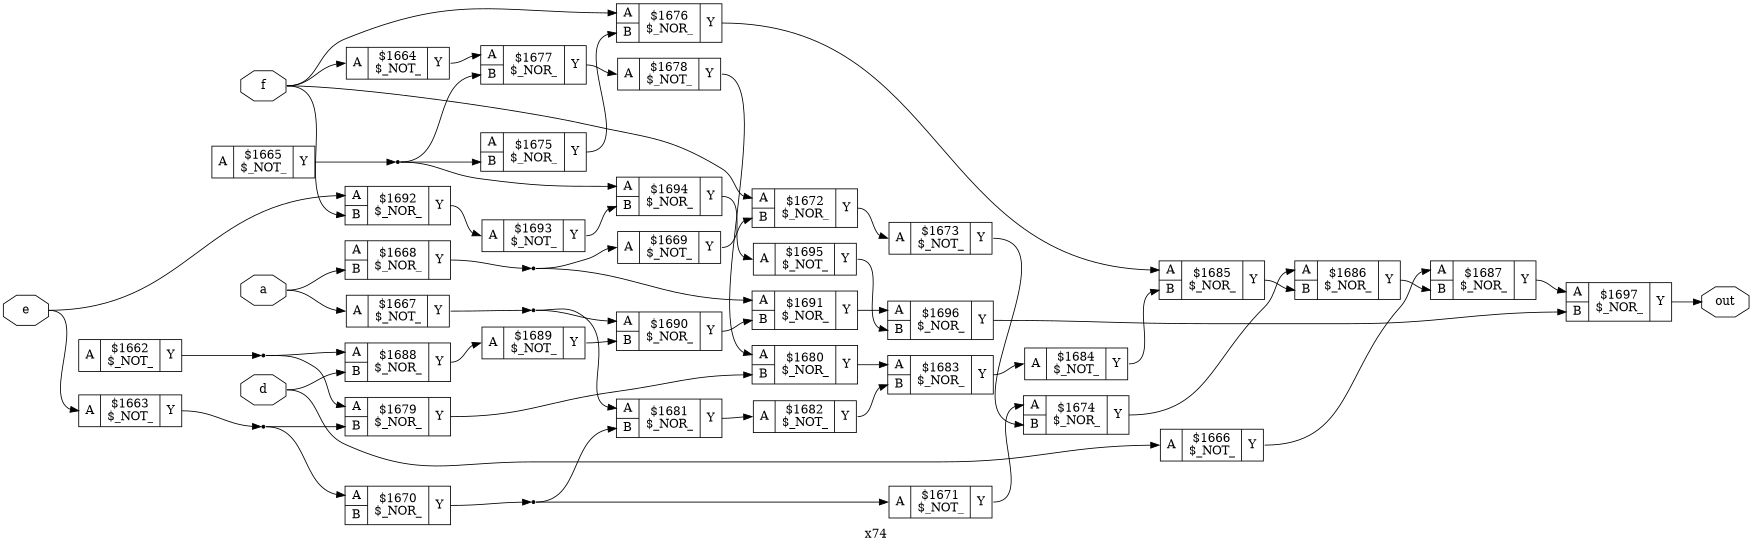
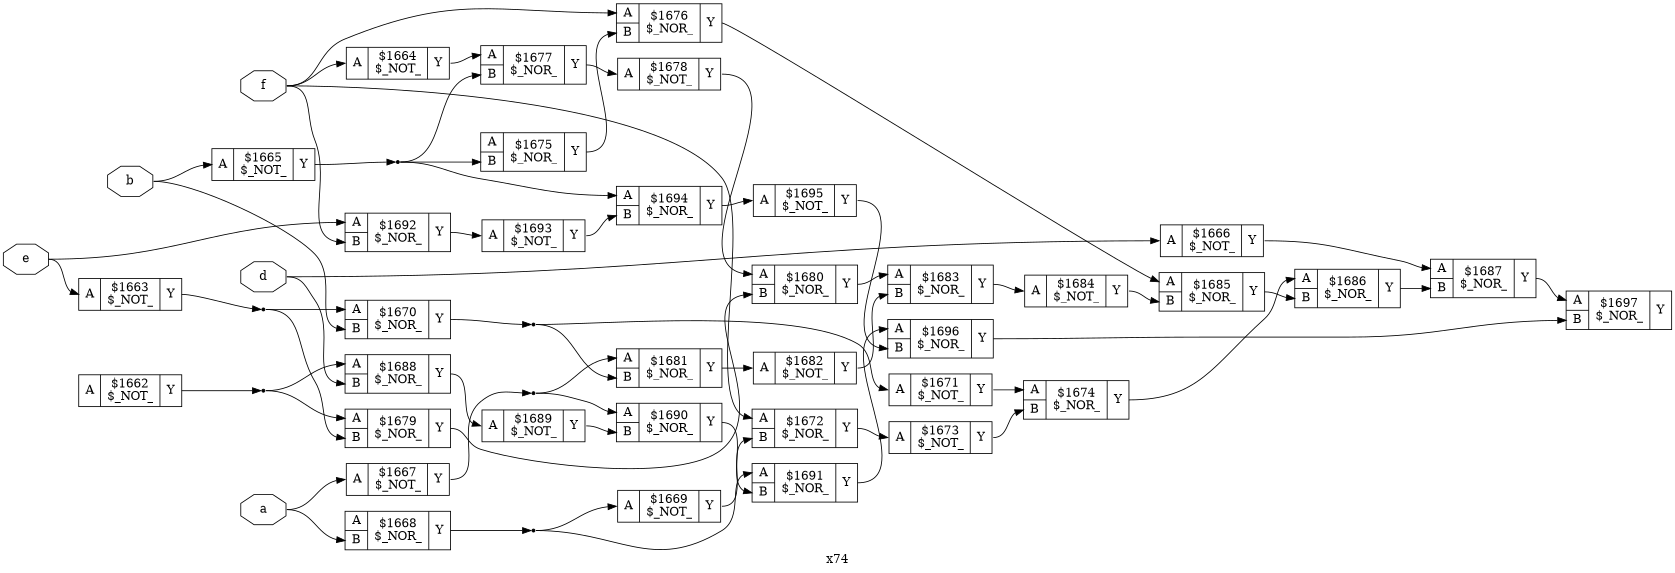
none -> (130, 181)
(1725, 302) -> none
